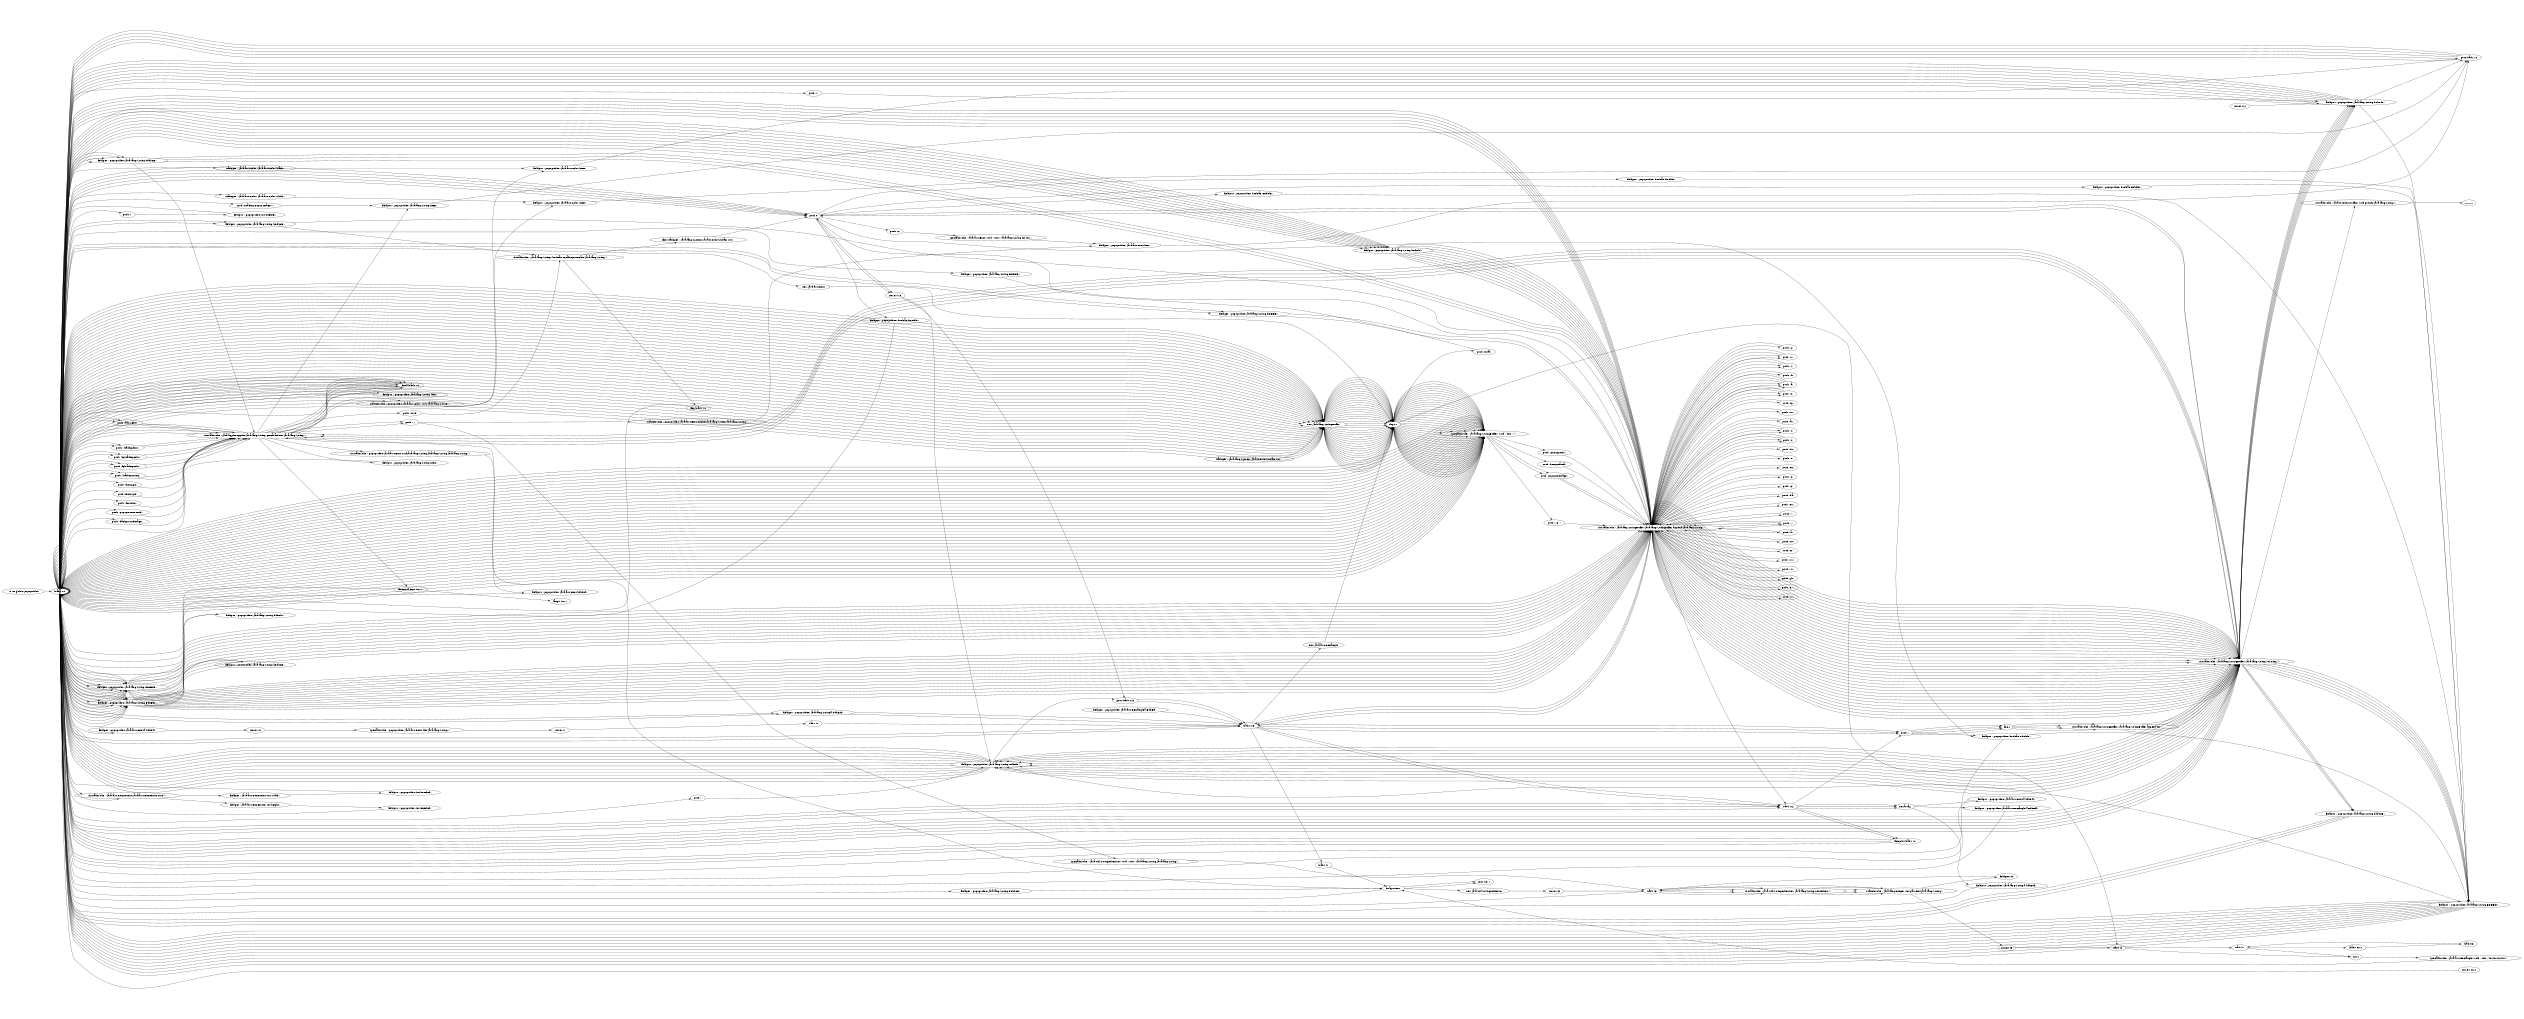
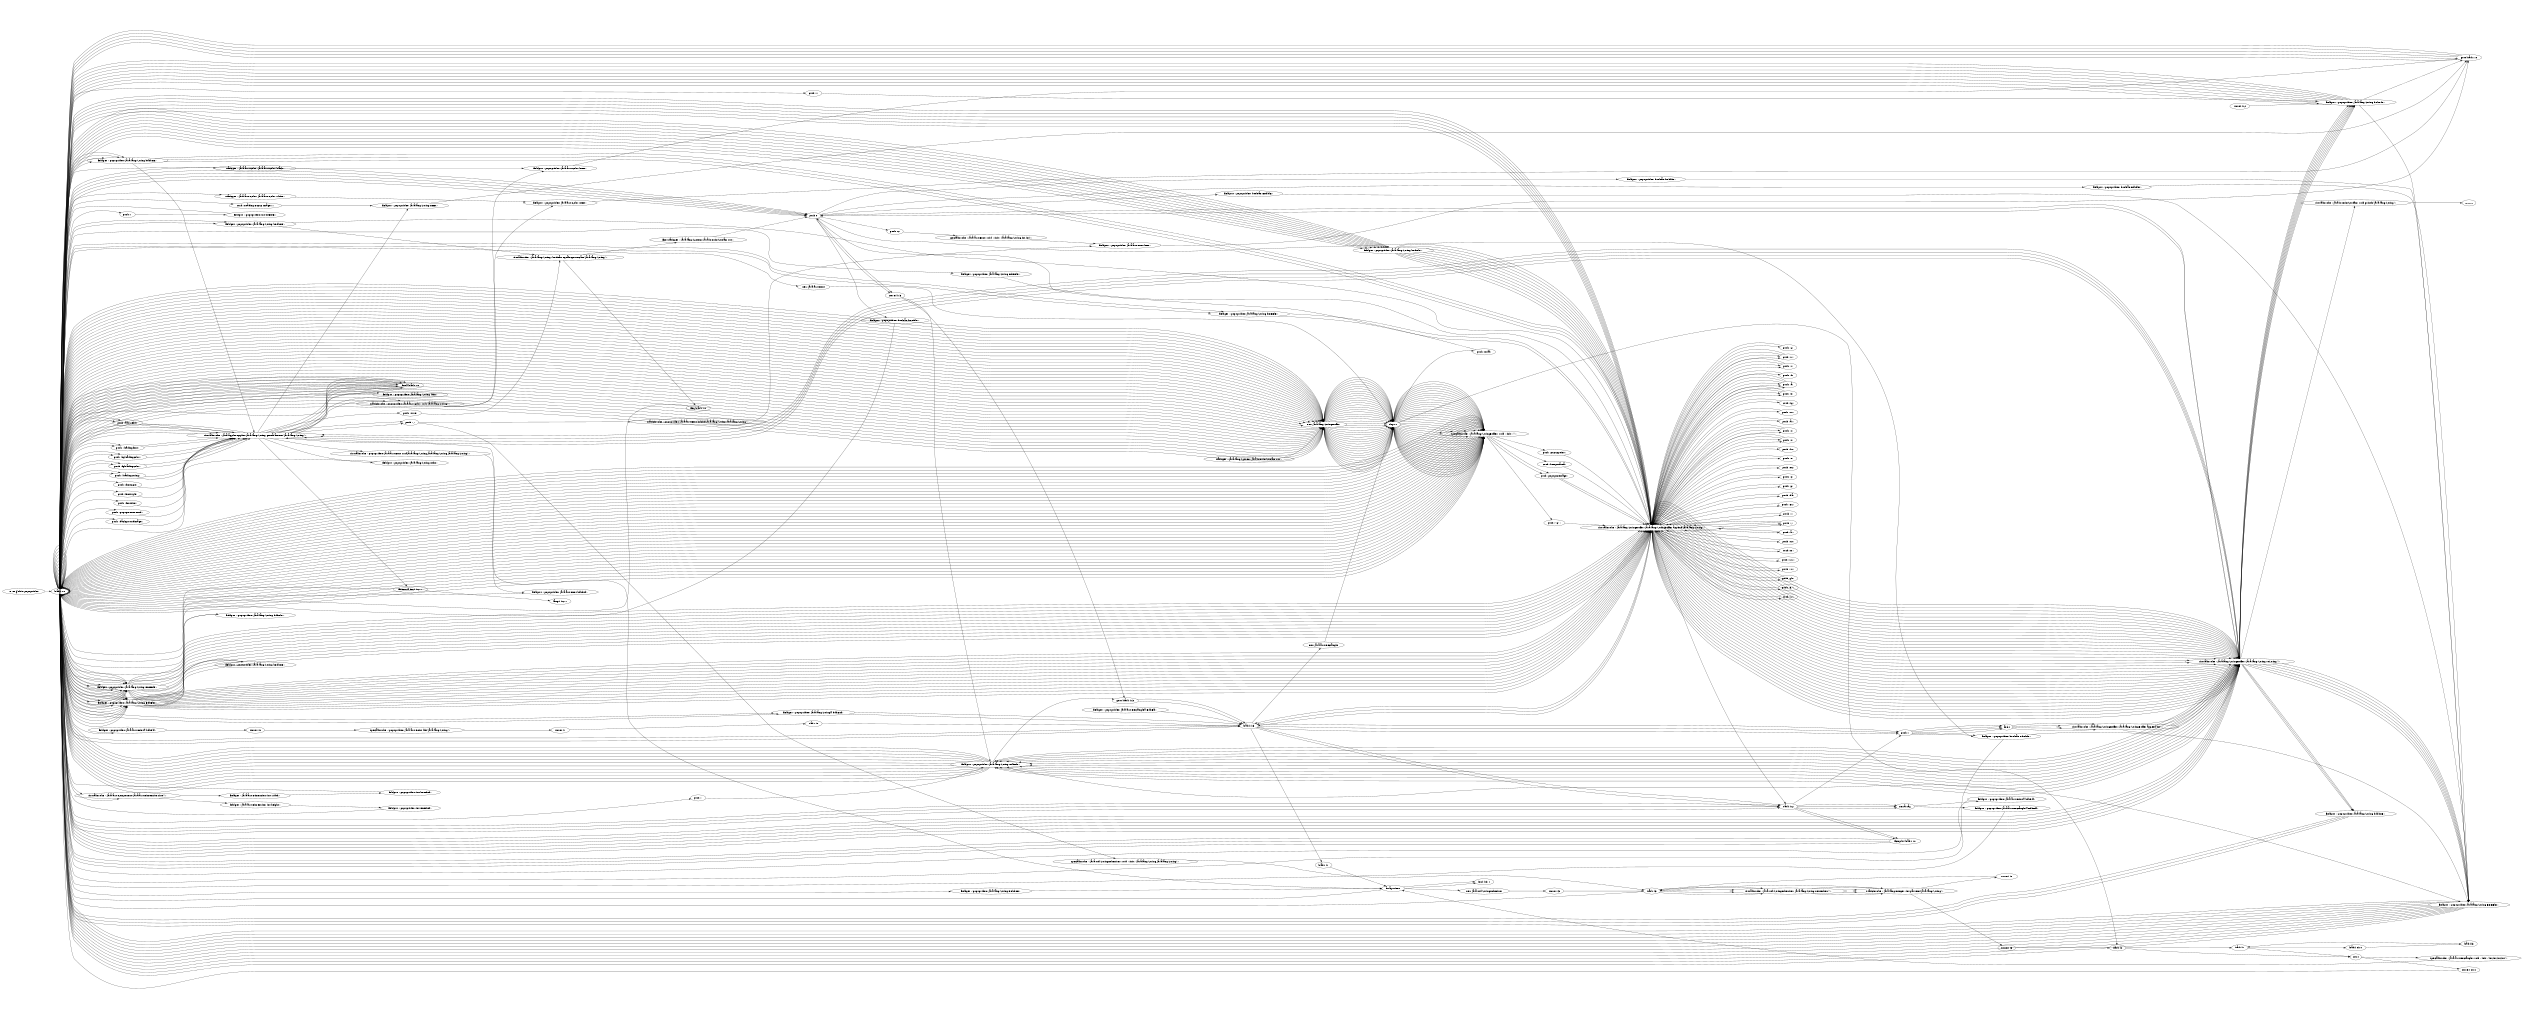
(2007, 877) -> (2007, 877)
(2007, 886) -> none
none -> (2409, 963)
